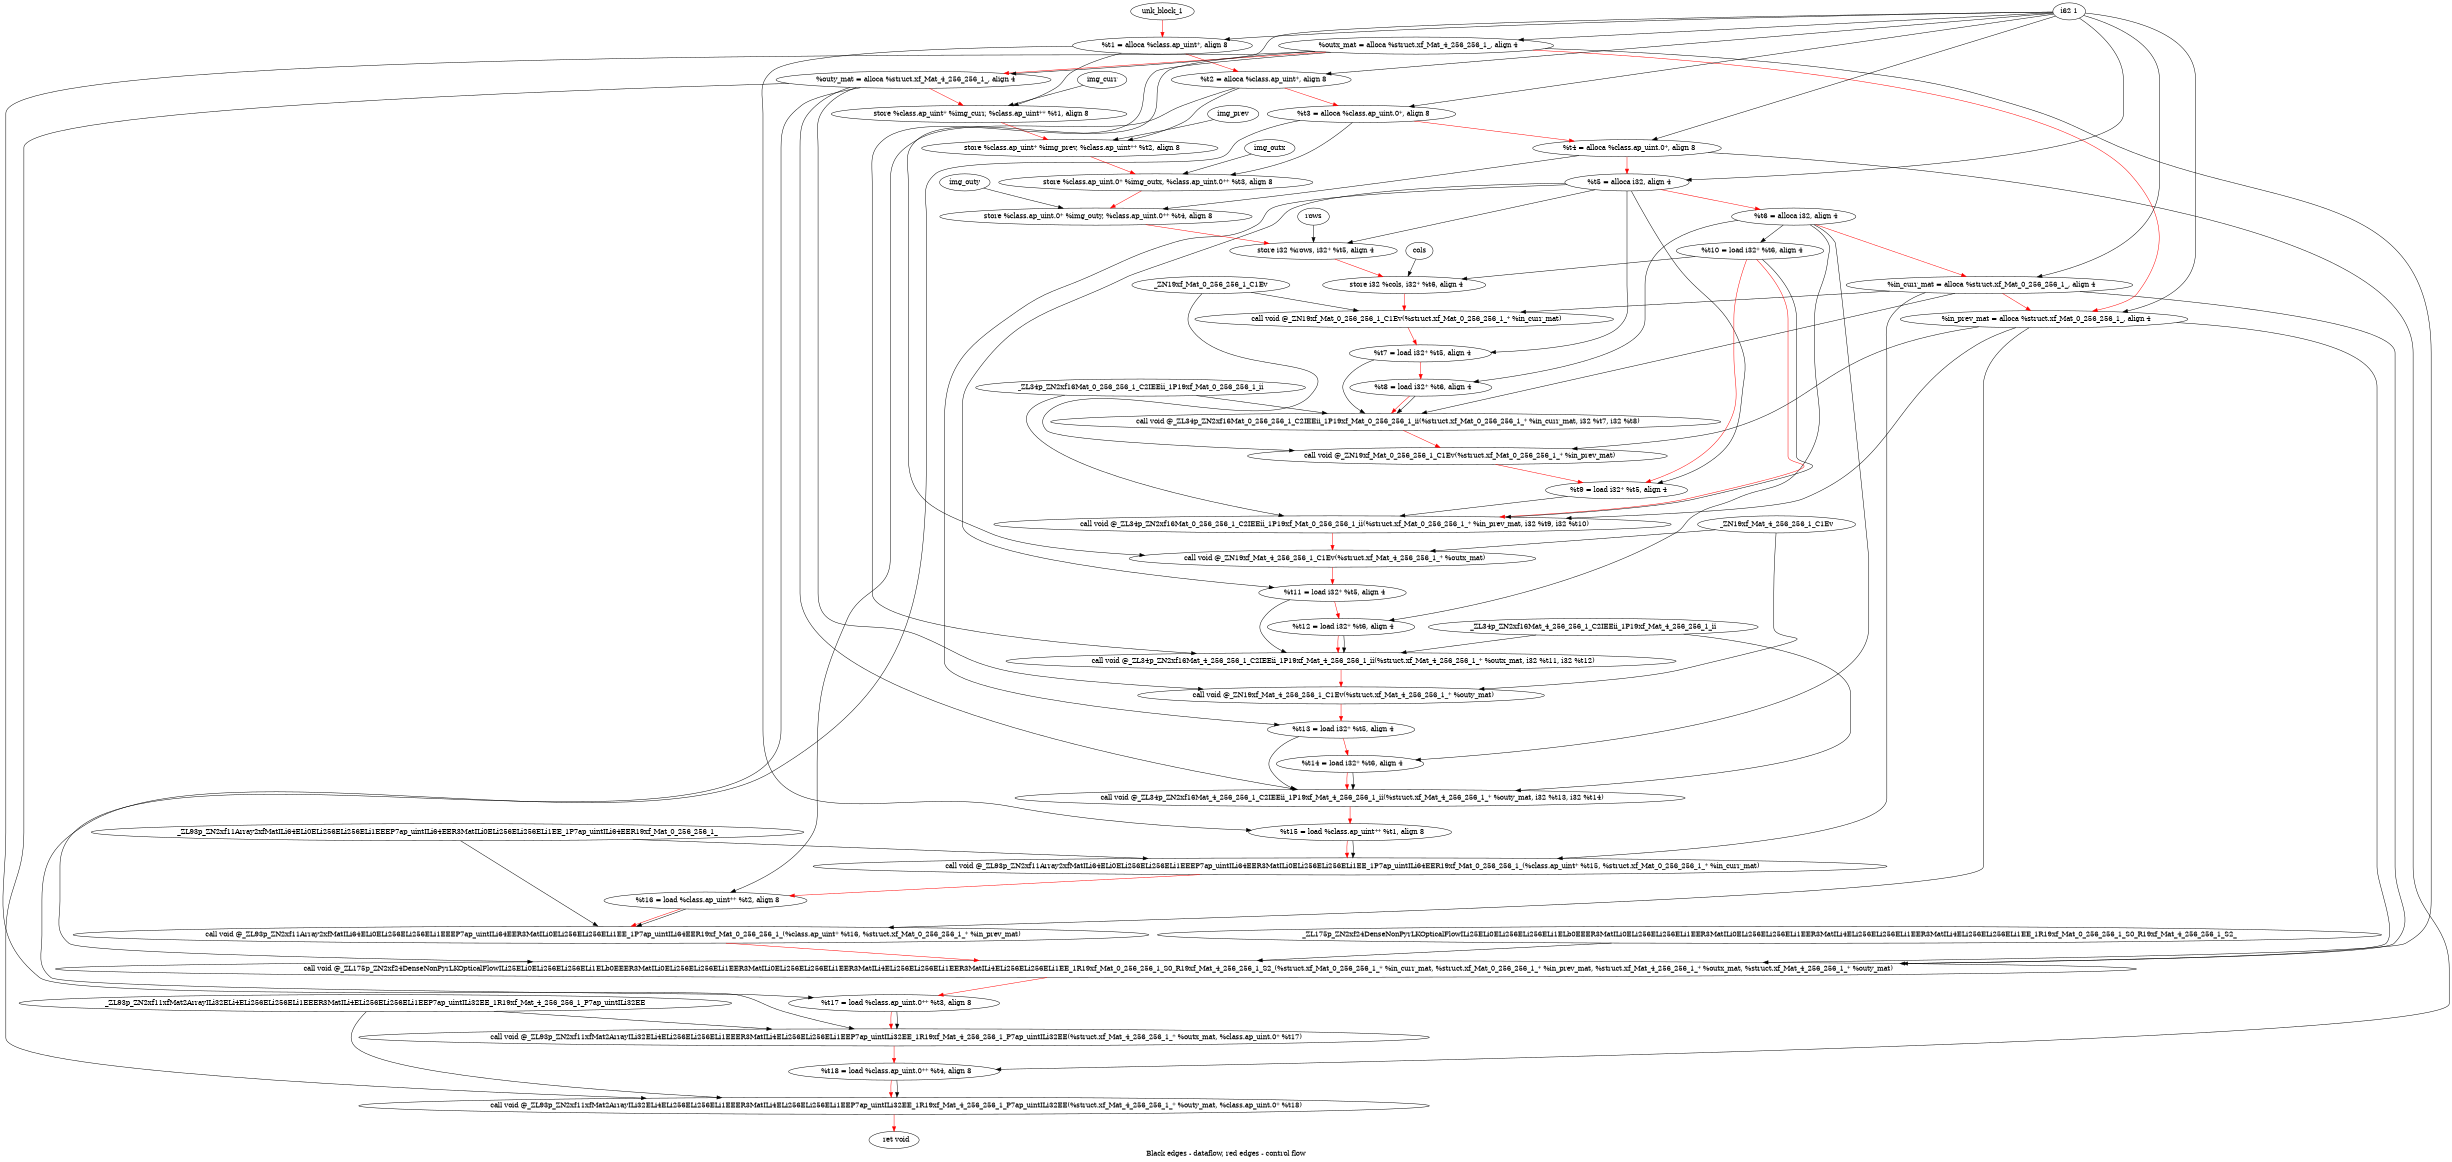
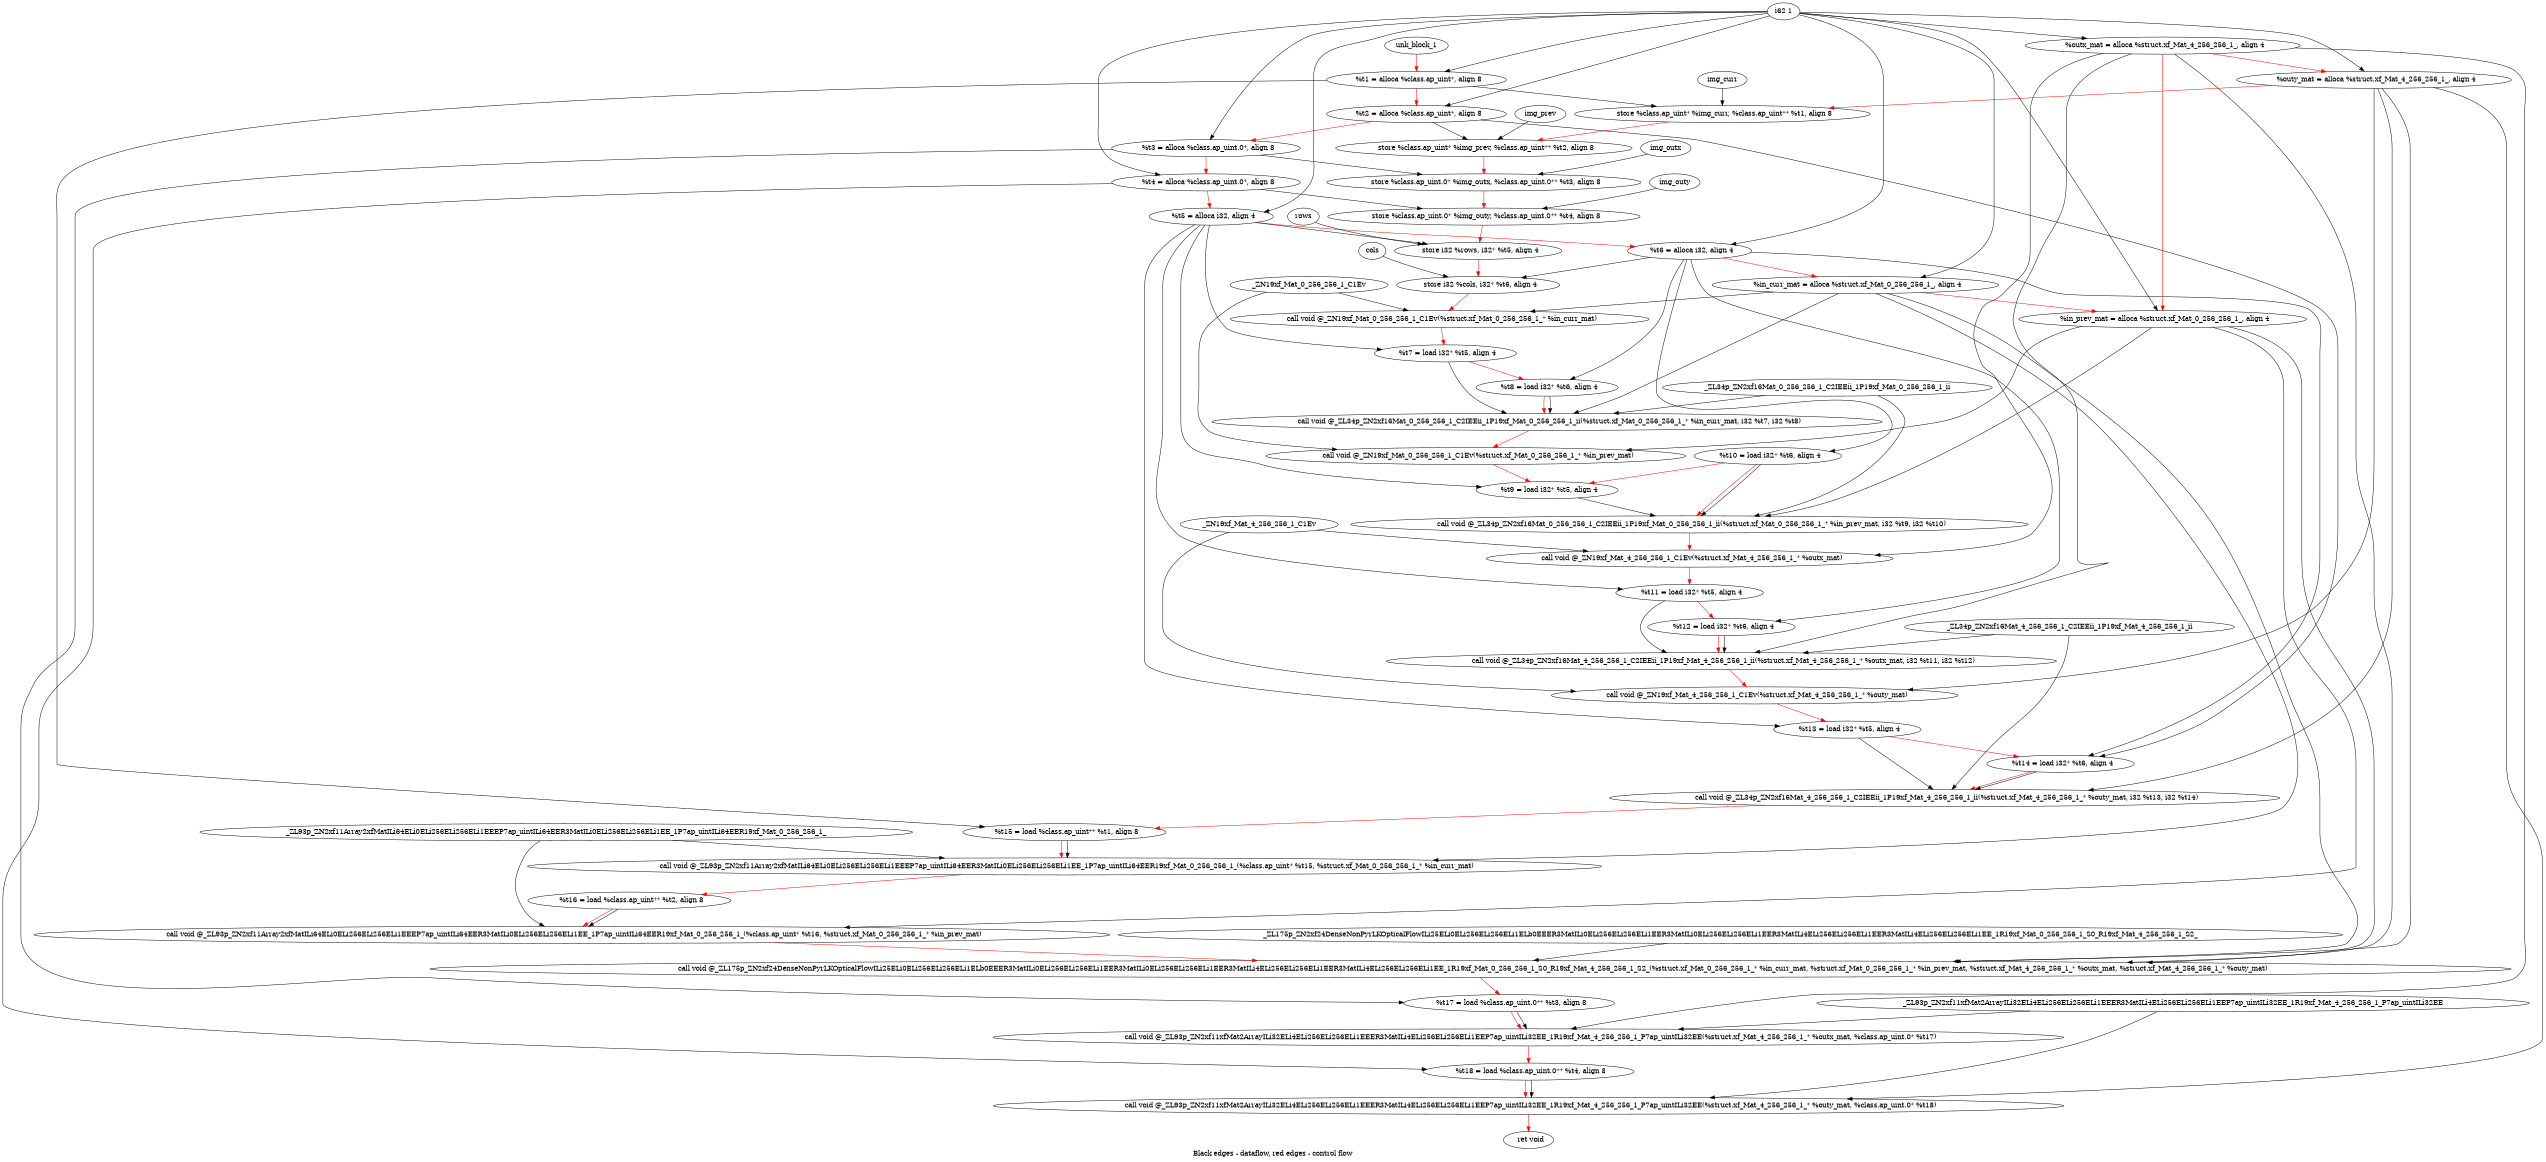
none -> (1883, 157)
(1581, 268) -> (1588, 267)
(890, 378) -> (2188, 258)
